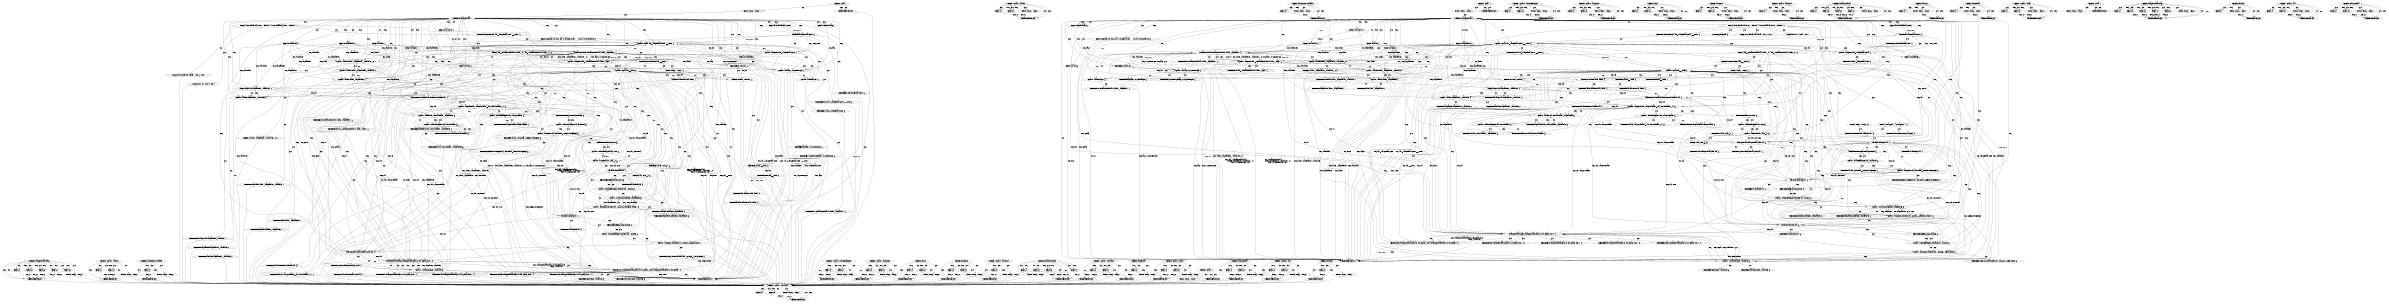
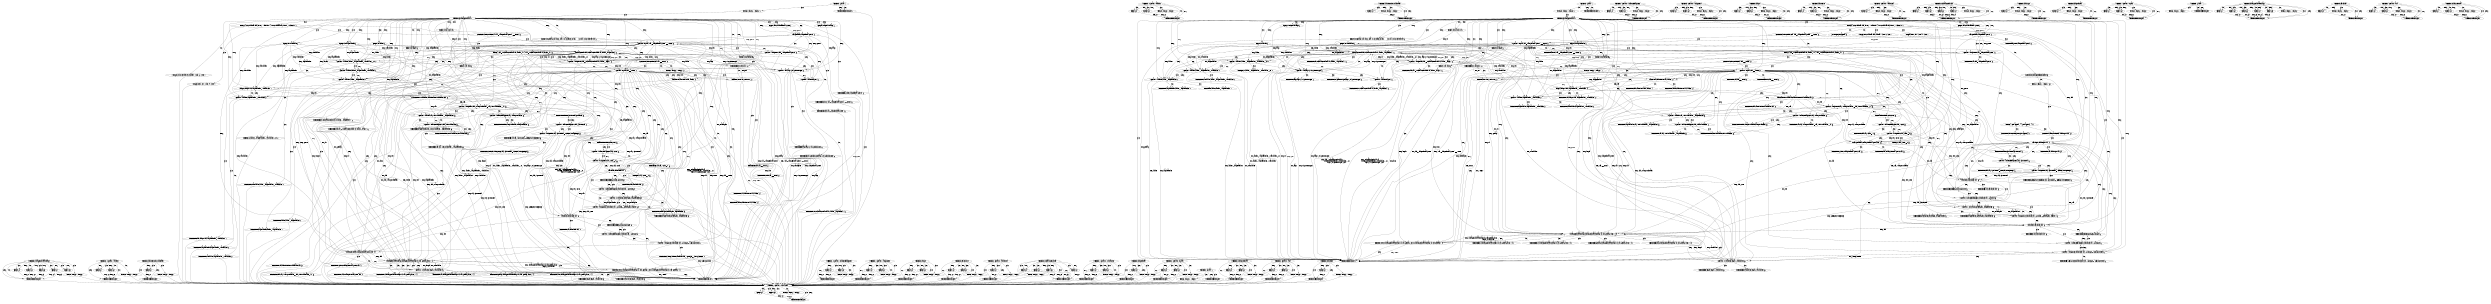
none -> (2037, 75)
